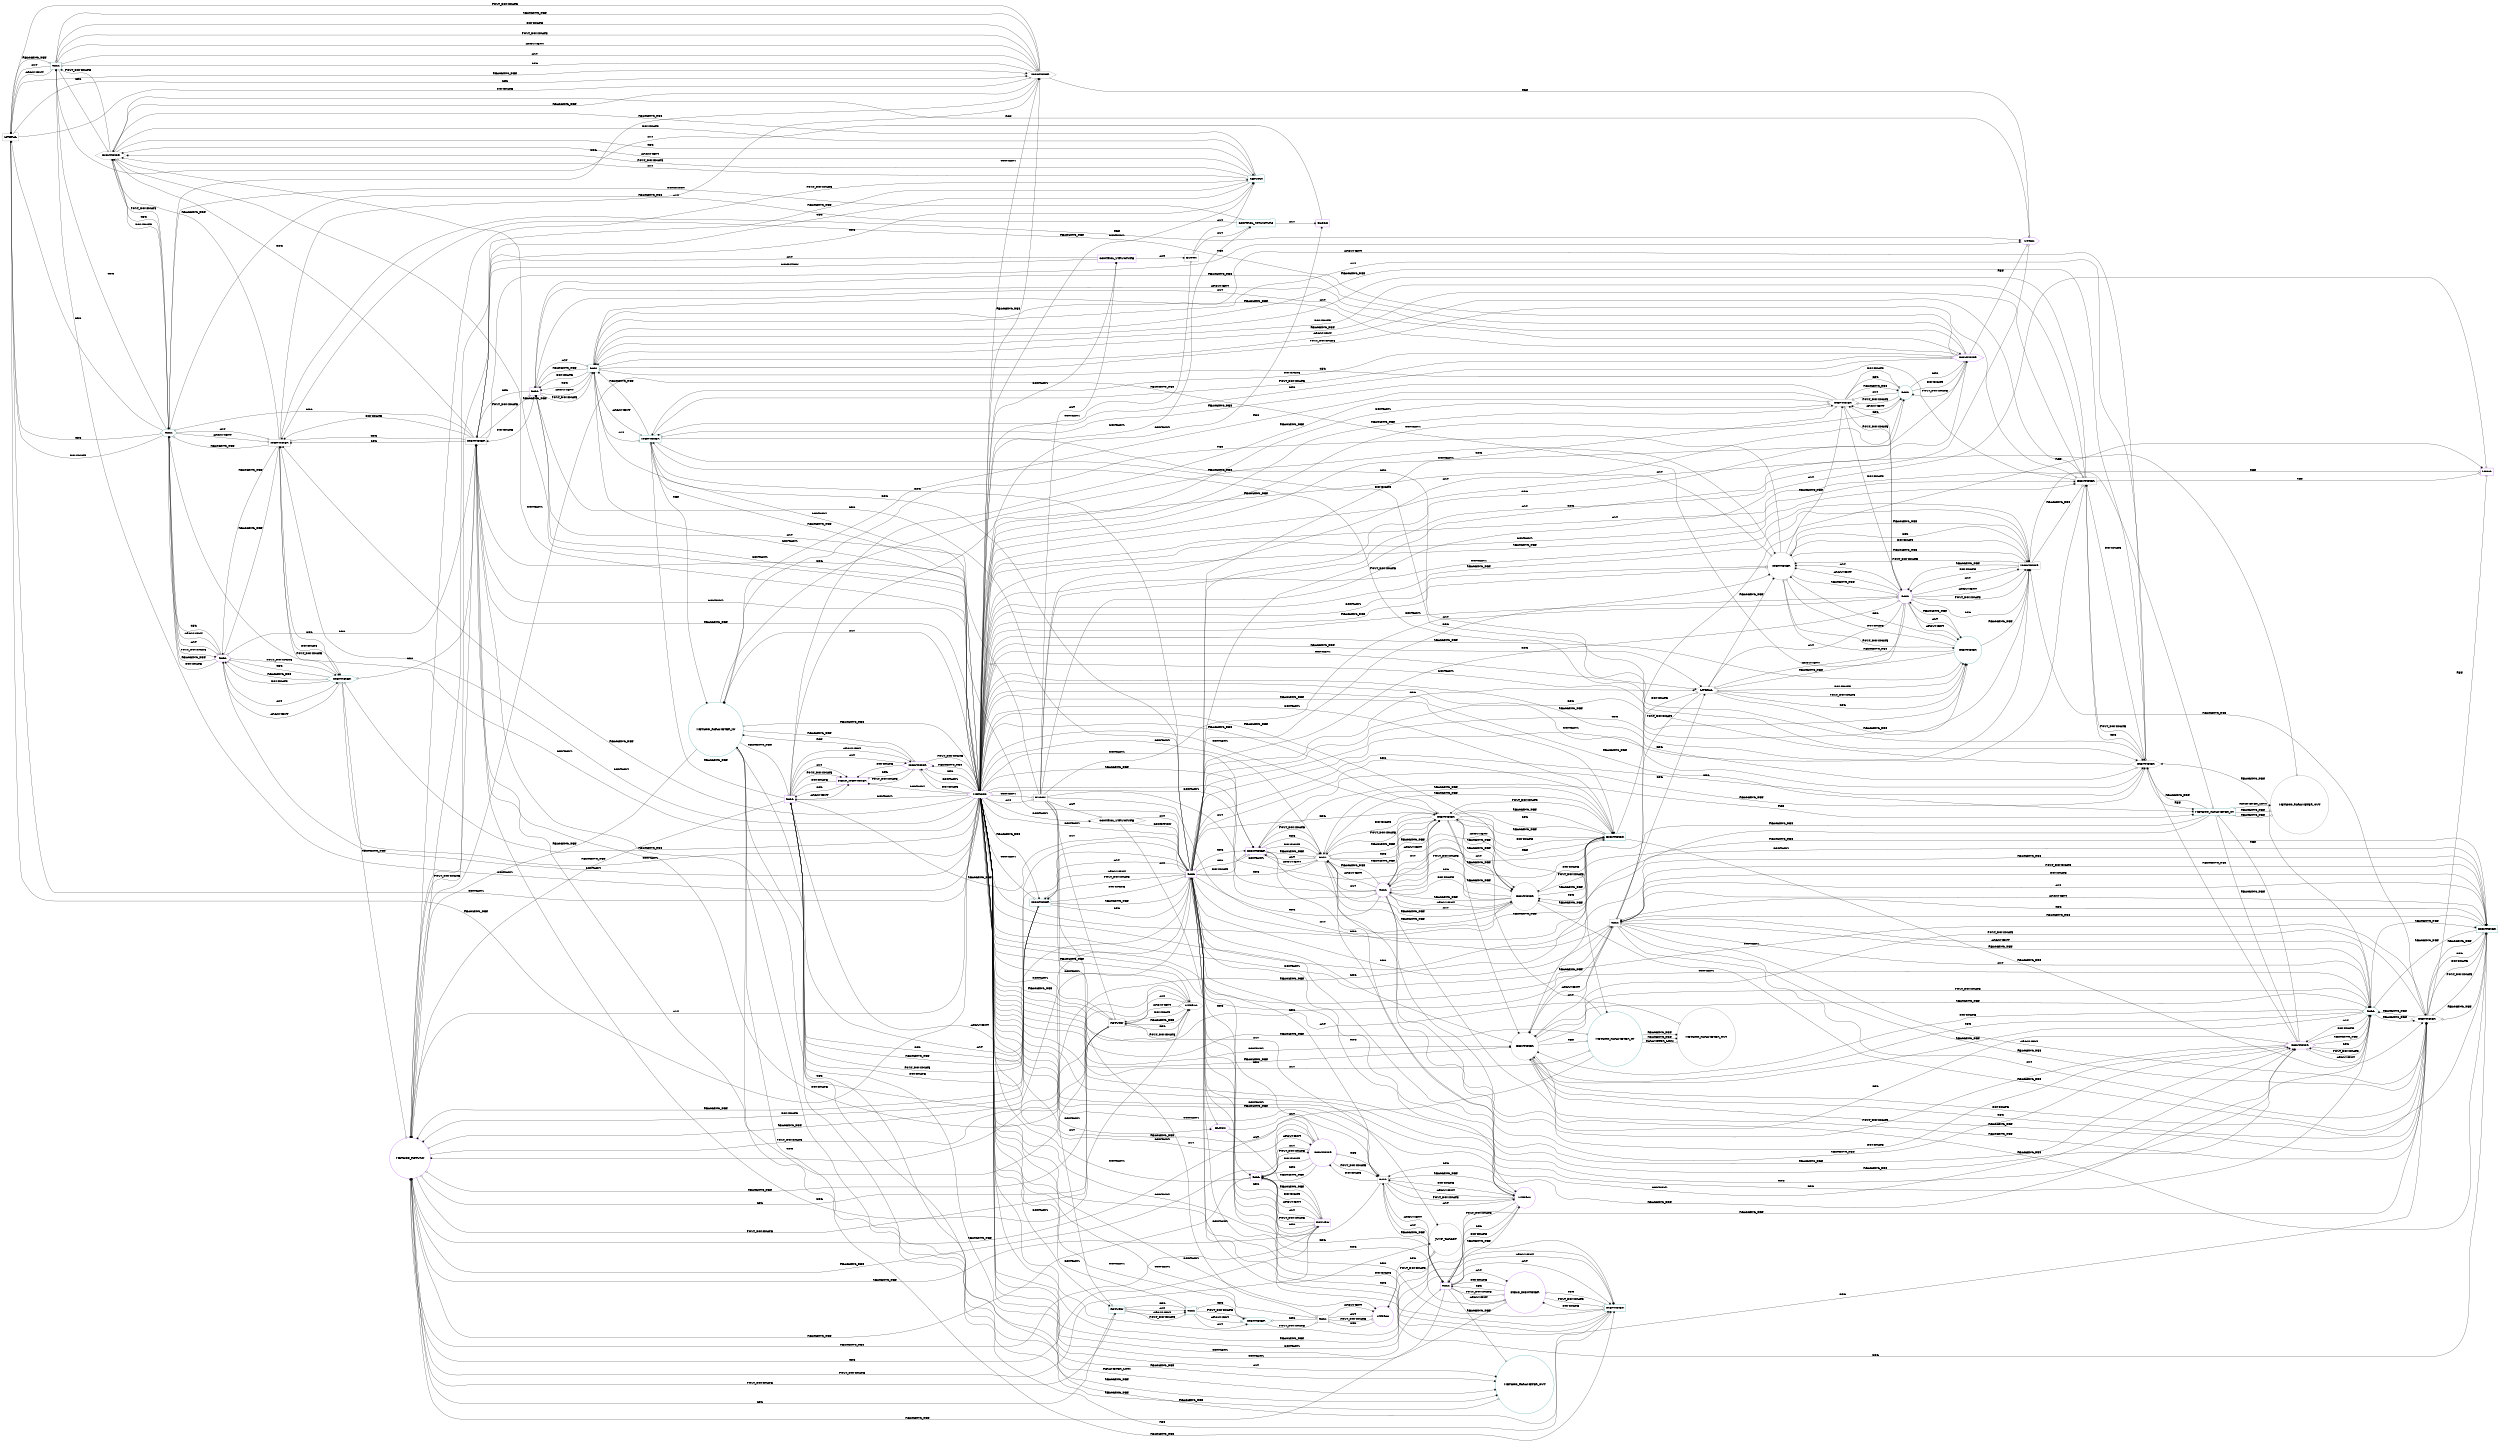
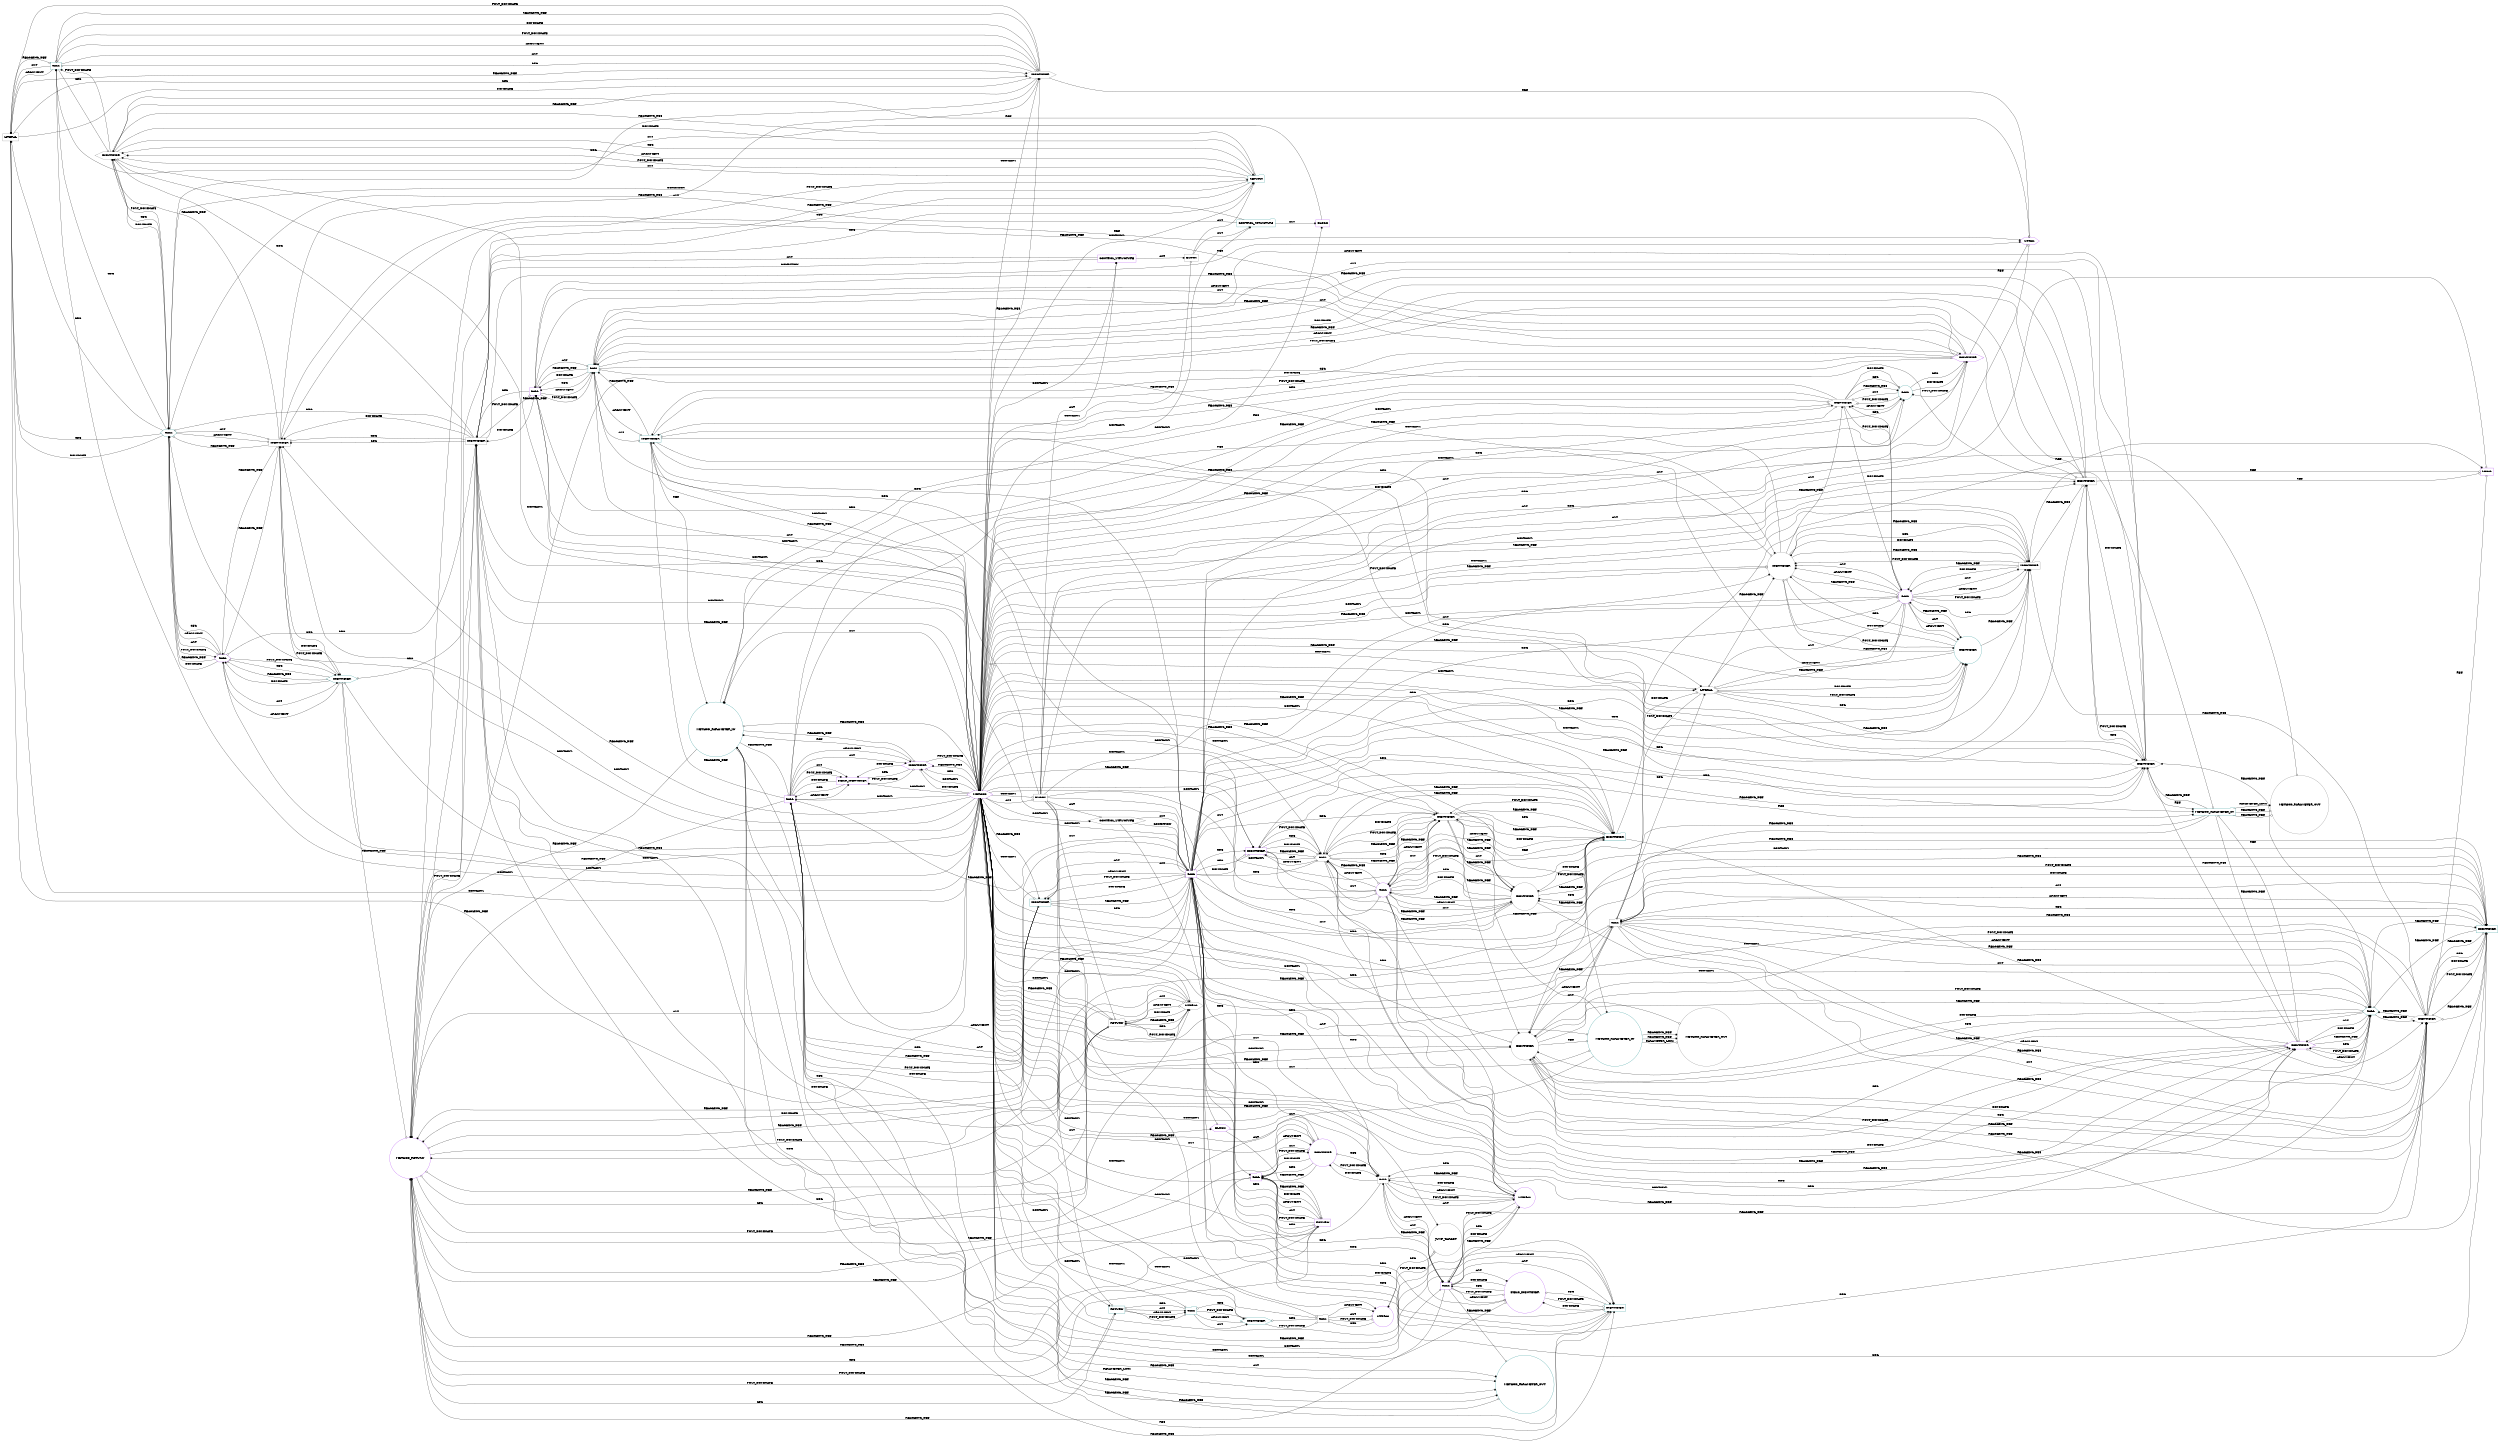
(1058, 1179) -> none
